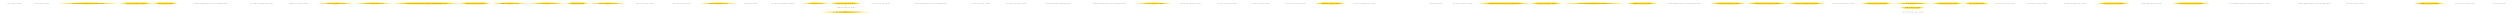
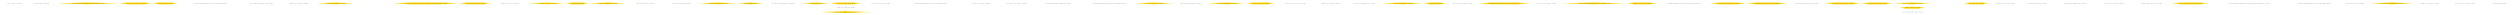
(374, 3) -> none
(510, 3) -> (510, 3)
(750, 3) -> (750, 3)
(1226, 3) -> (1226, 3)
(1260, 3) -> (1260, 3)
(1330, 3) -> (1330, 3)
none -> (1403, 3)
(1435, 3) -> (1435, 3)
(1546, 3) -> (1546, 3)
(1806, 3) -> (1806, 3)
(1843, 3) -> (1843, 3)
(1948, 3) -> none
(2113, 3) -> (2113, 3)
none -> (2392, 3)
(2429, 3) -> (2429, 3)
